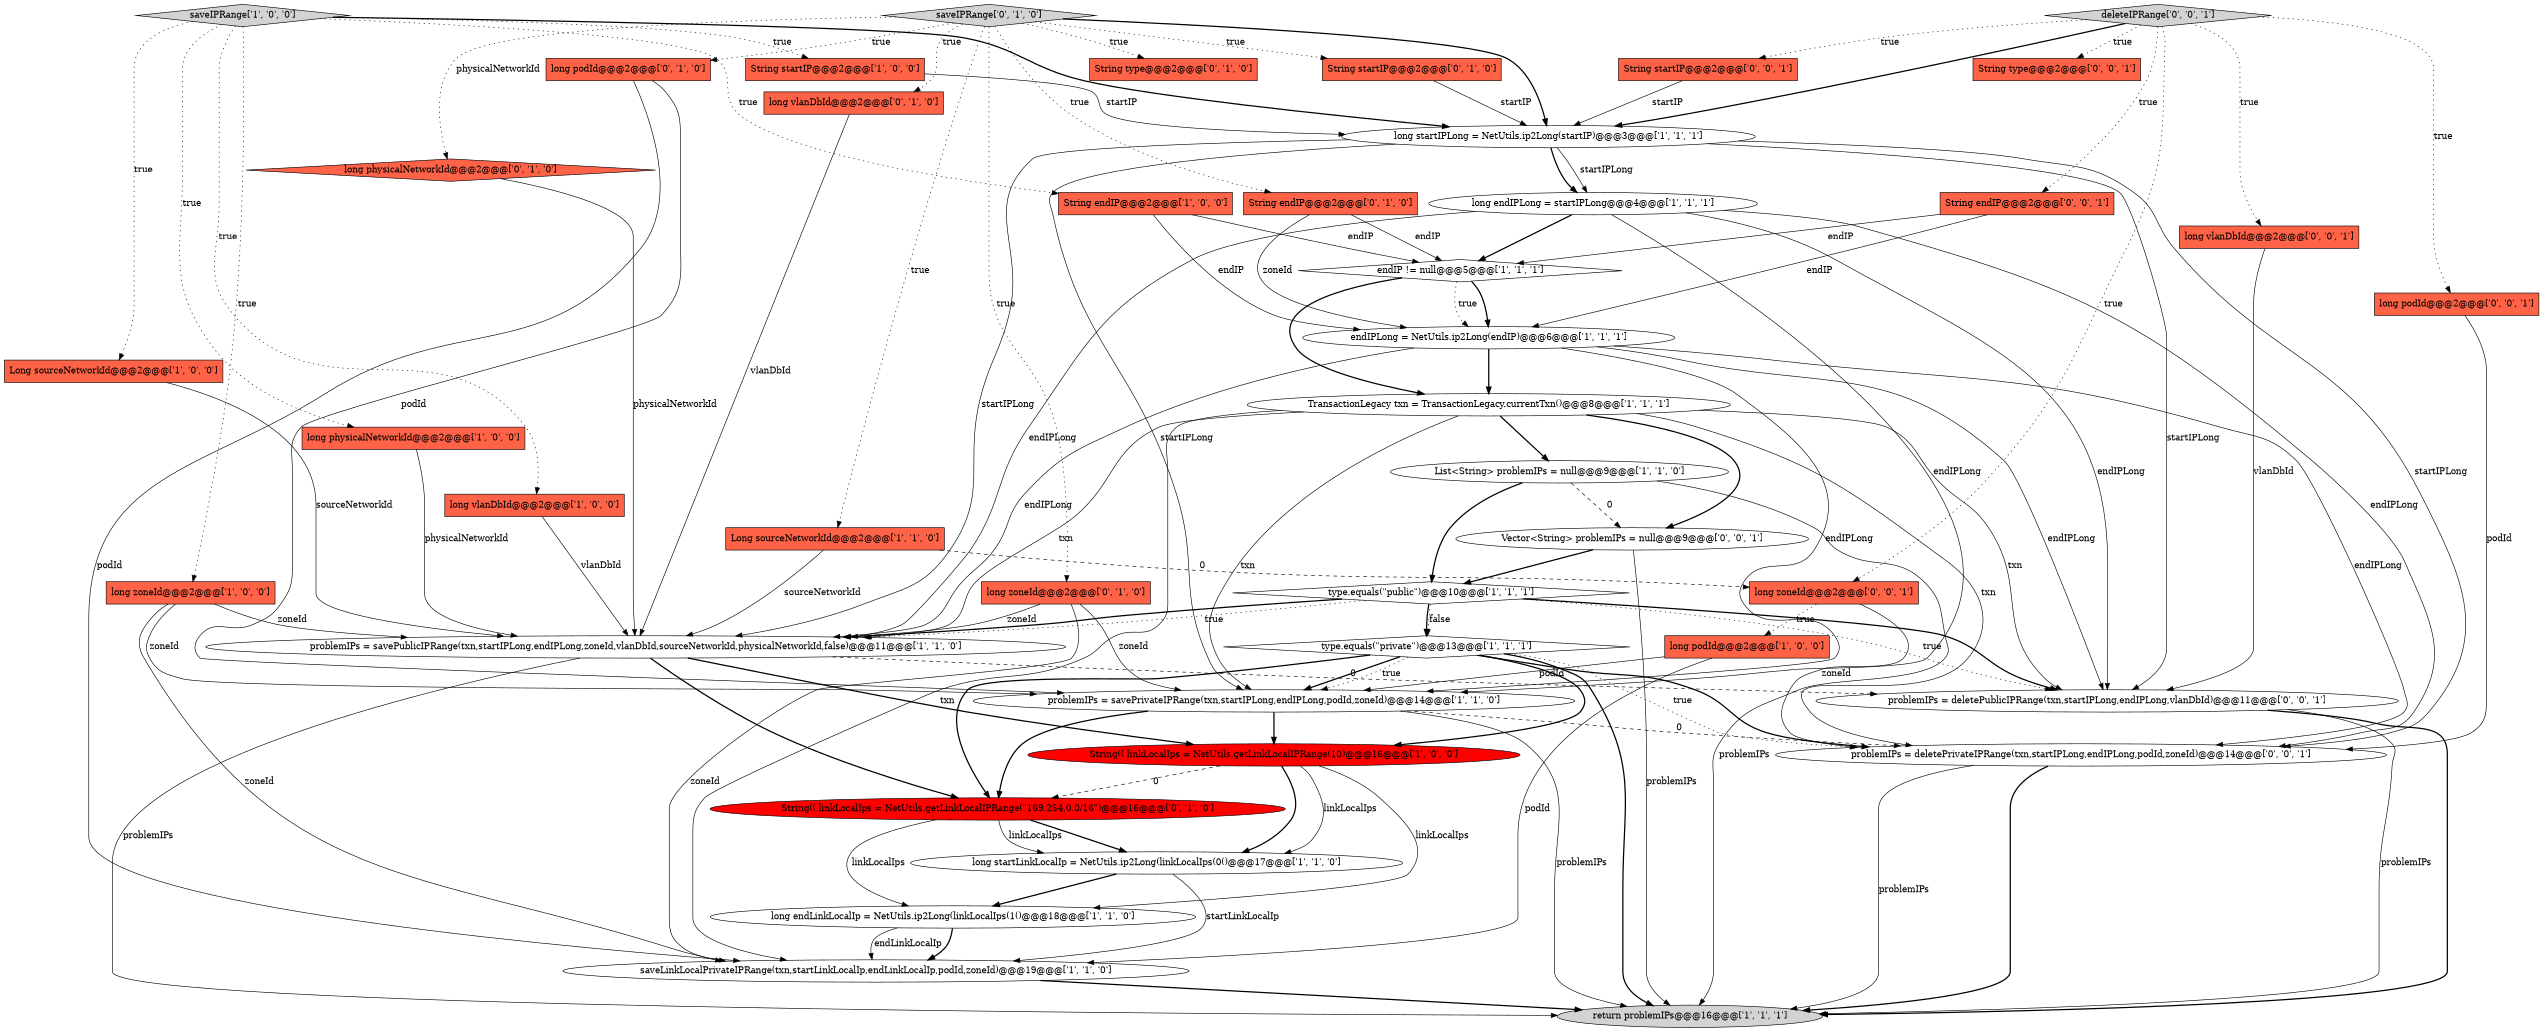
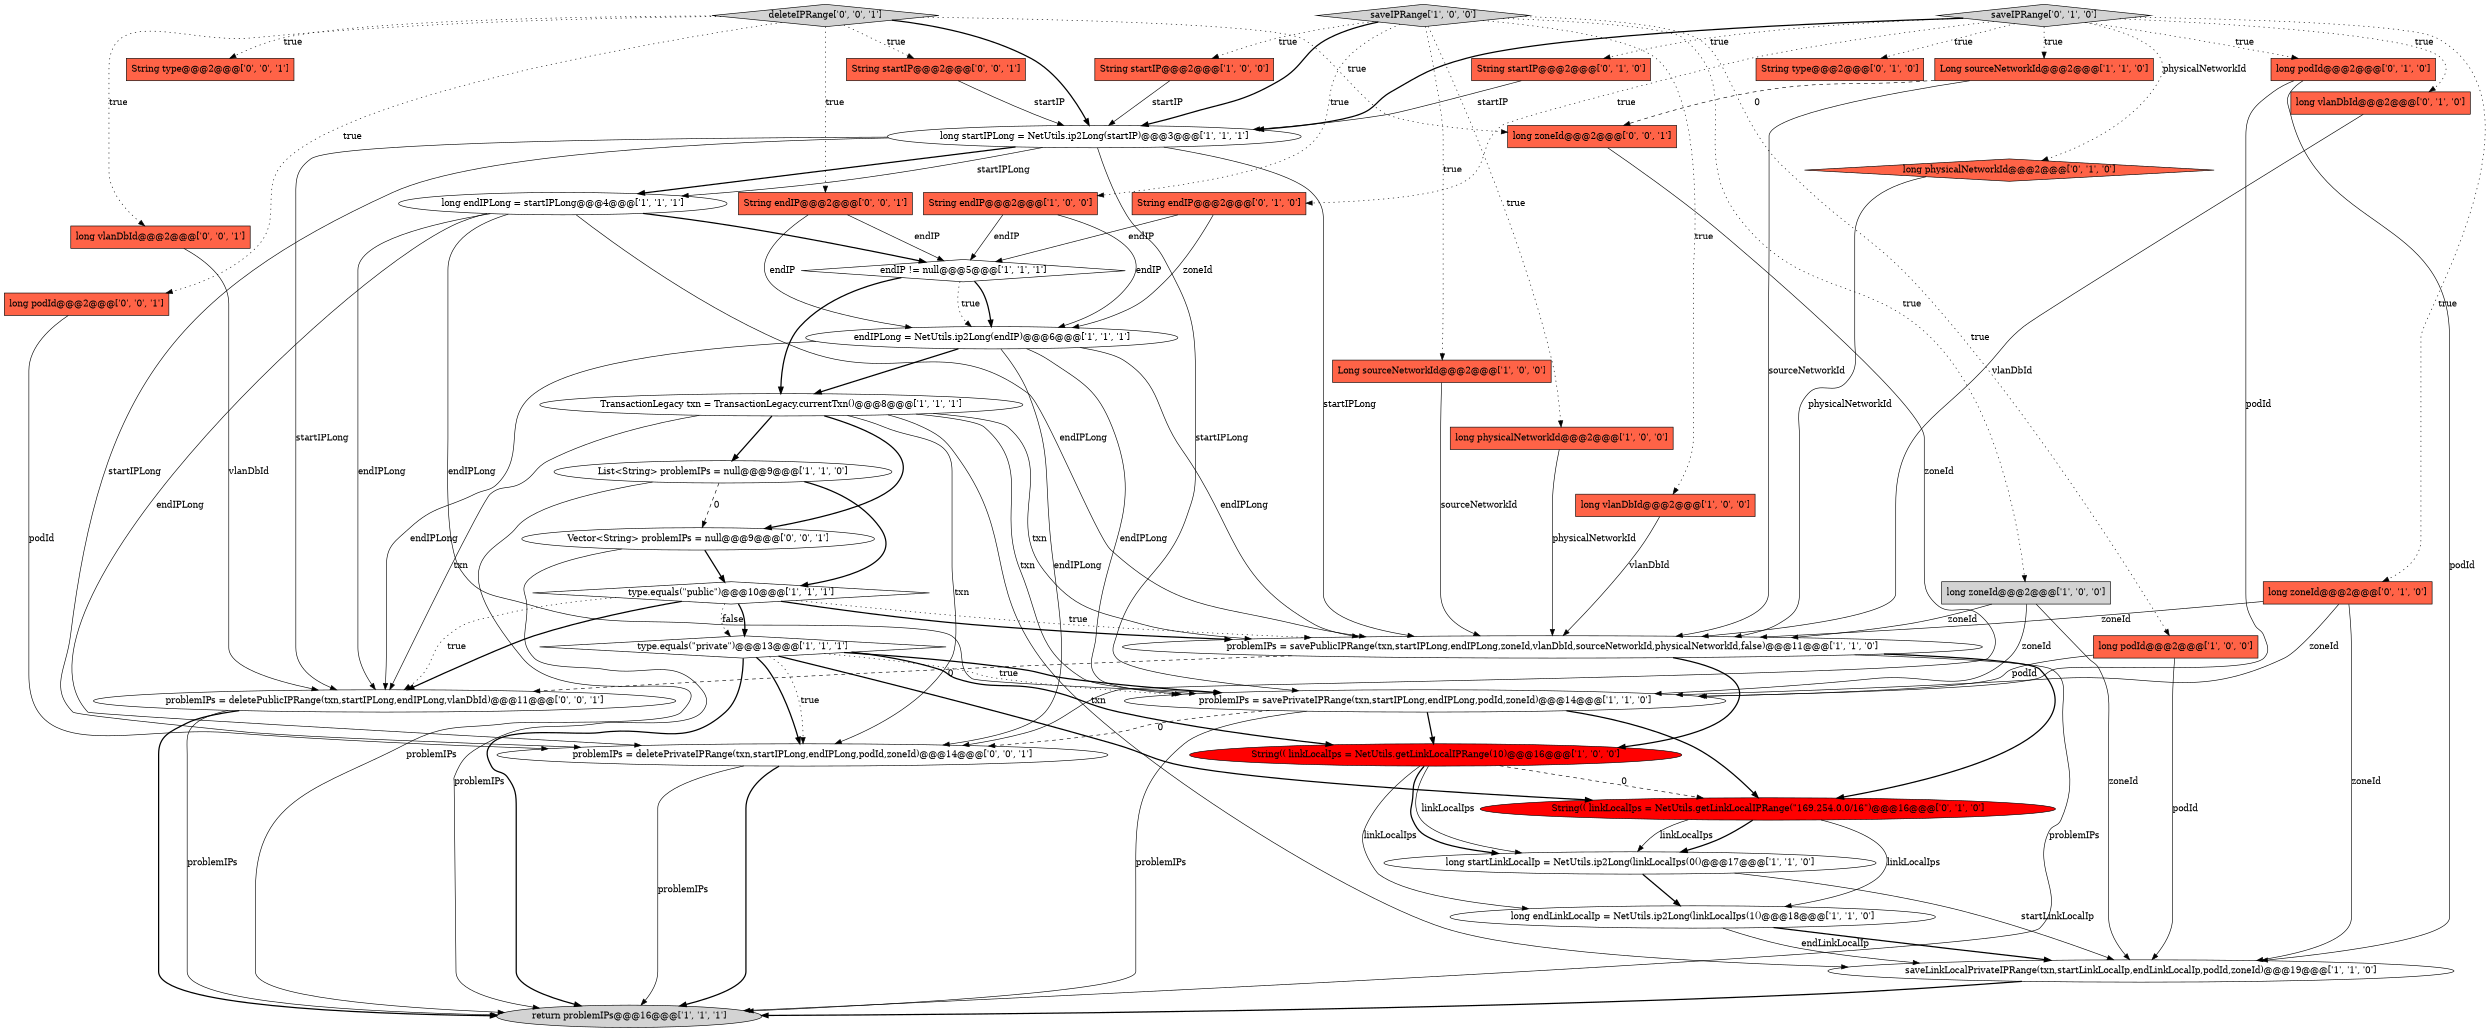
(191, 593) -> (2026, 593)
(1800, 614) -> (1886, 254)
